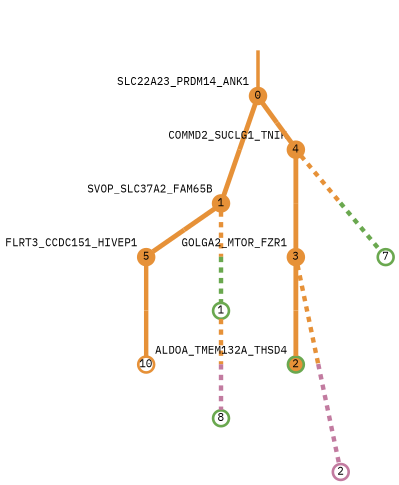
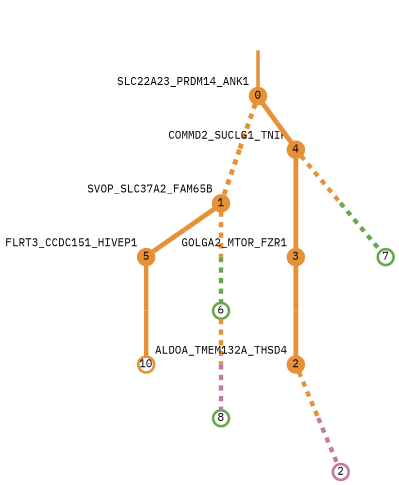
(240, 150) -> (240, 150)
(221, 311) -> (221, 311)
(318, 364) -> (318, 418)
(296, 365) -> (296, 365)
